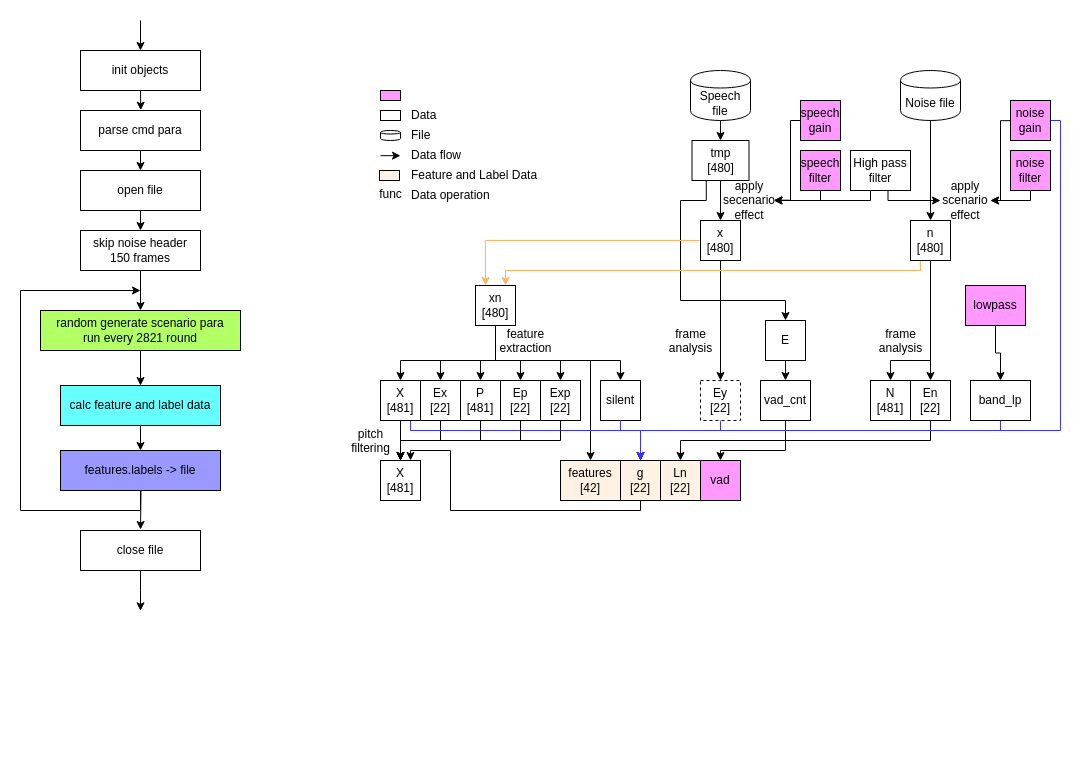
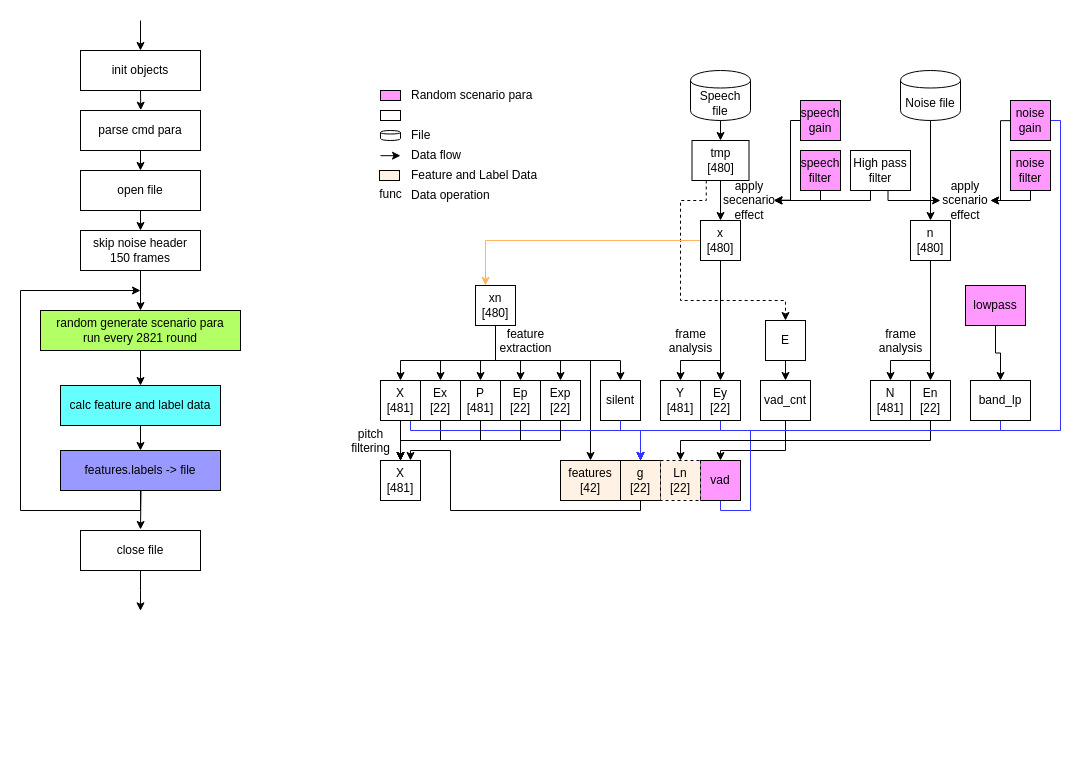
none -> (475, 96)
(430, 116) -> none
(716, 271) -> none
(681, 288) -> (681, 288)
none -> (694, 361)
none -> (681, 401)
(721, 401) -> (721, 401)
(681, 481) -> (681, 481)
none -> (751, 492)
